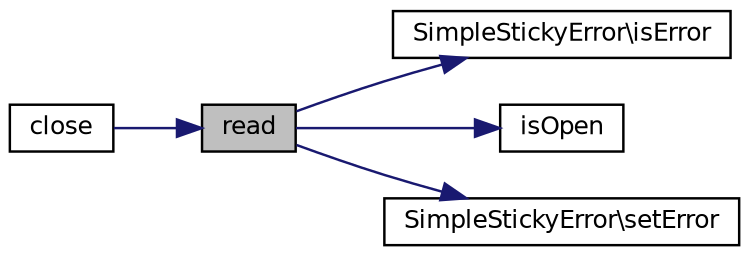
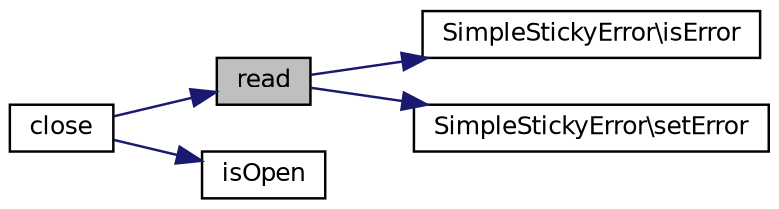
(385, 128) -> (145, 147)
